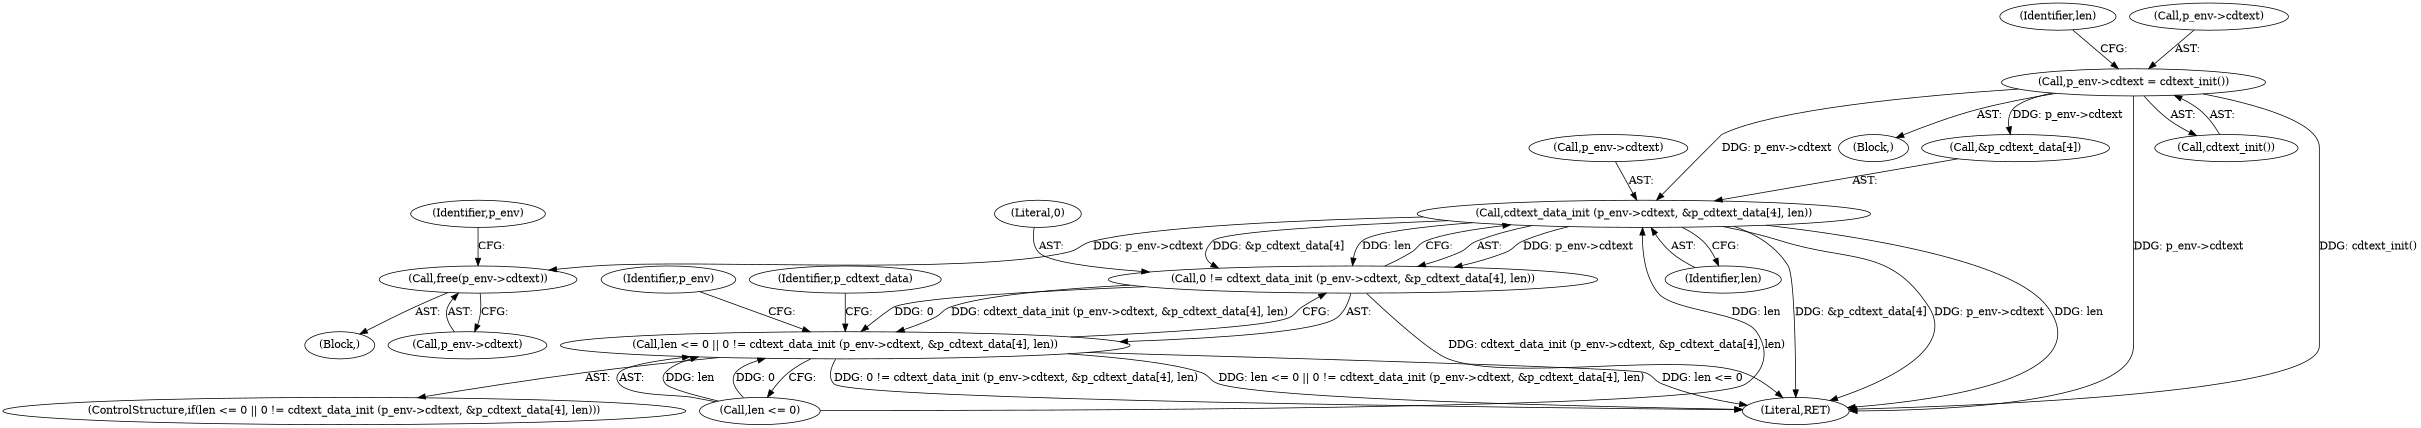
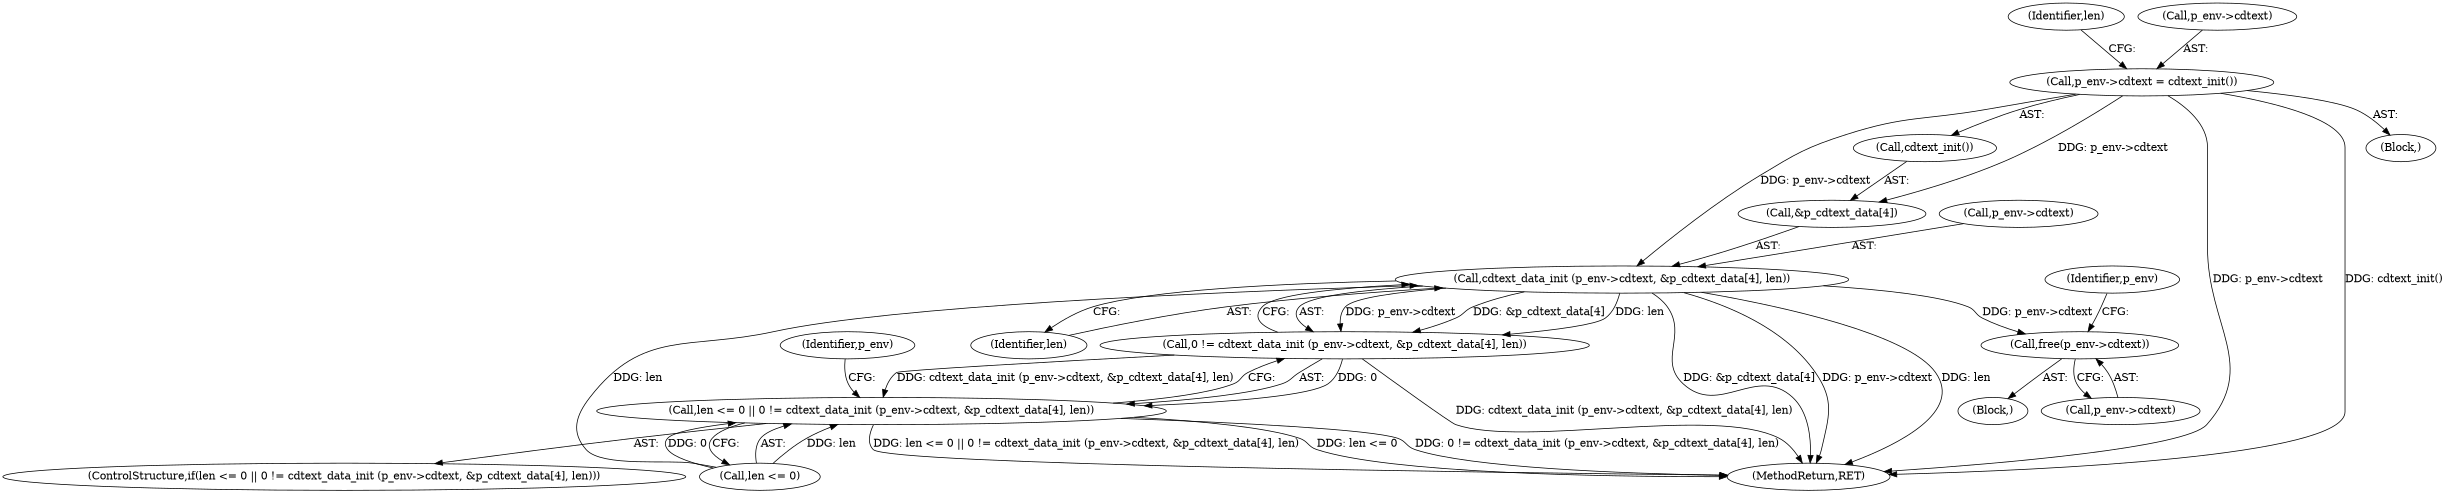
(2203, 113) -> (1882, 179)
(1038, 214) -> none
(845, 280) -> none
(1796, 411) -> (1809, 477)
